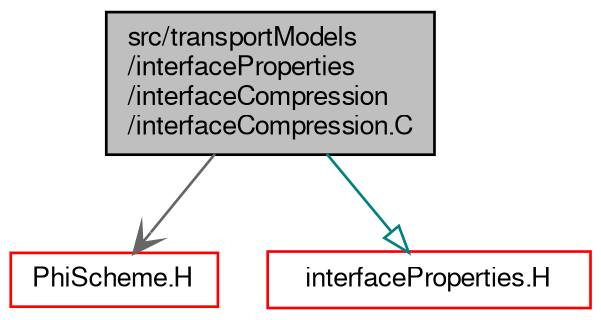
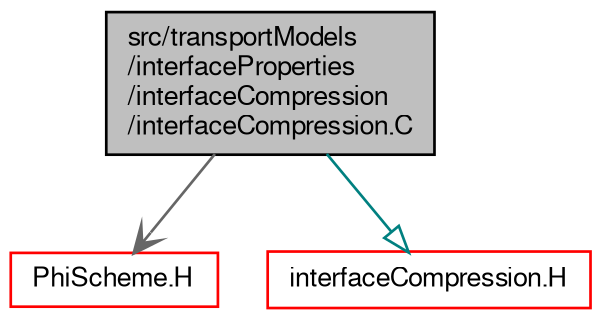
(429, 280) -> (429, 280)
